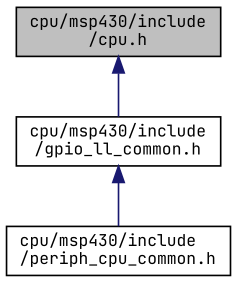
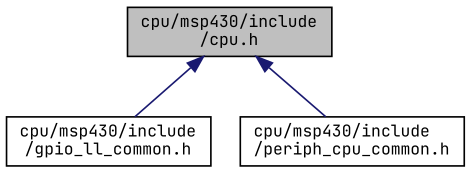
(119, 205) -> (297, 92)
